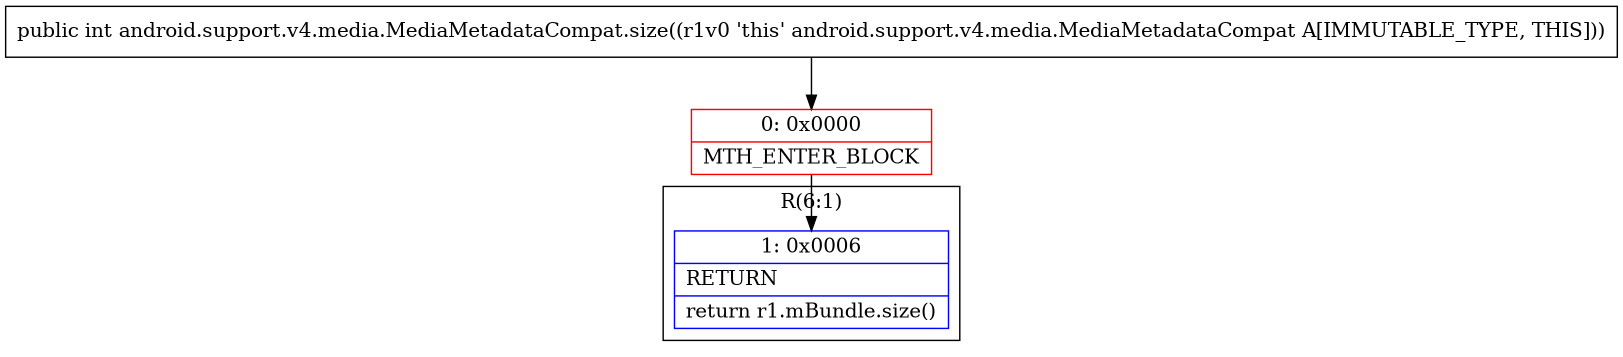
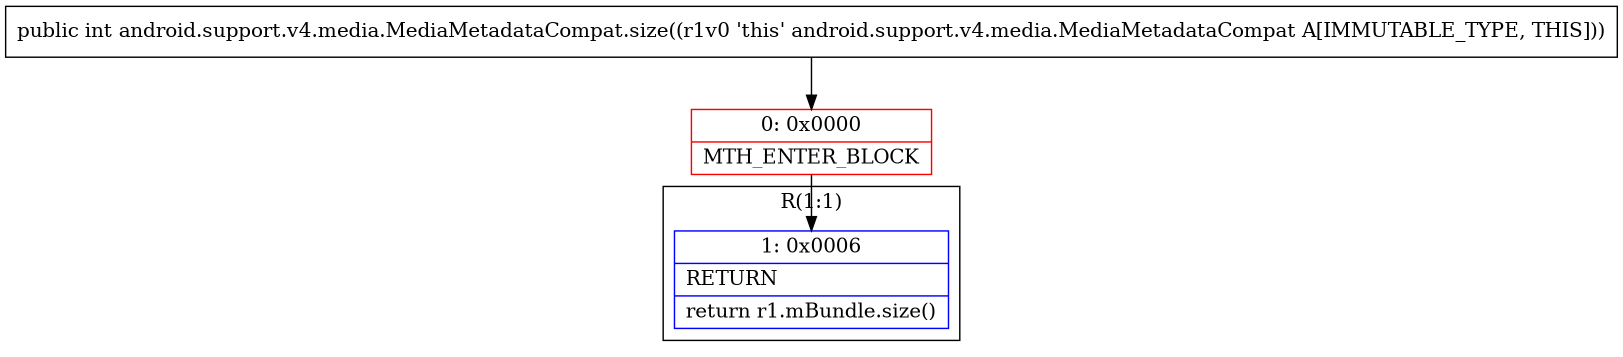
(811, 203) -> (811, 203)
